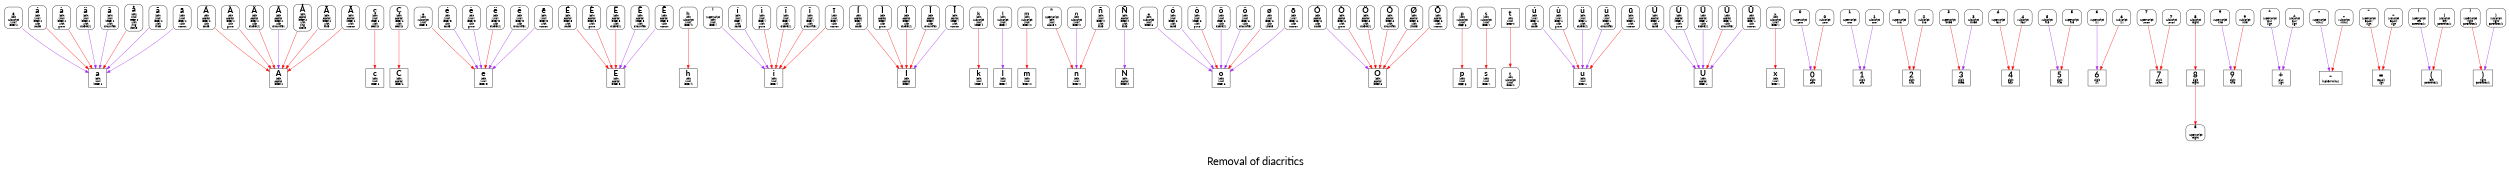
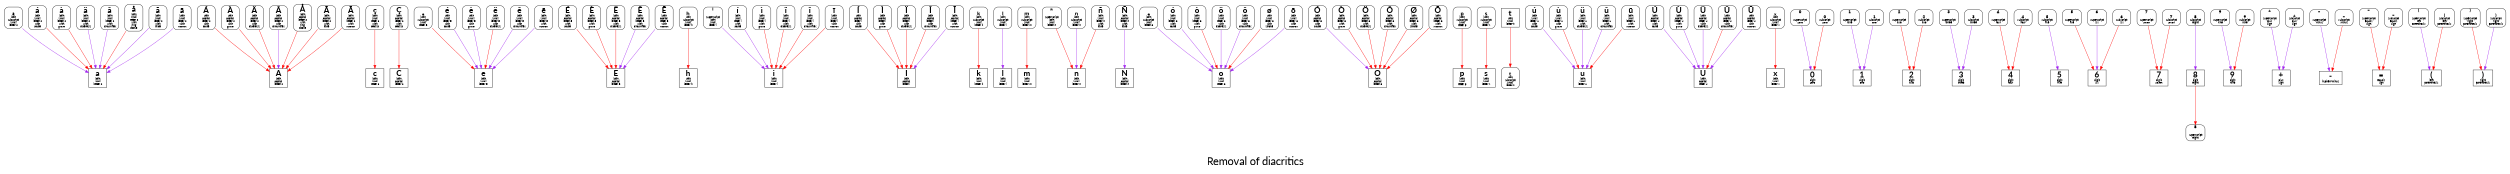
(1850, 23) -> (1850, 23)
(1052, 25) -> (1052, 25)
(1955, 46) -> (1955, 46)
(2066, 46) -> (2084, 46)
(2195, 46) -> (2195, 46)
